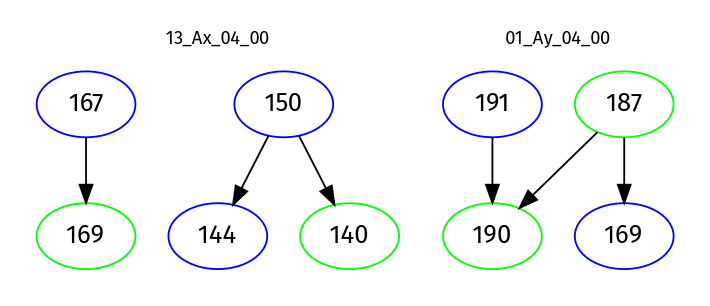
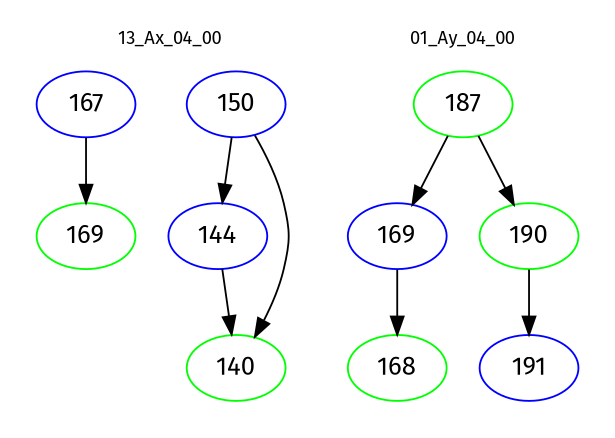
(492, 161) -> (529, 293)
none -> (226, 293)
none -> (397, 368)
